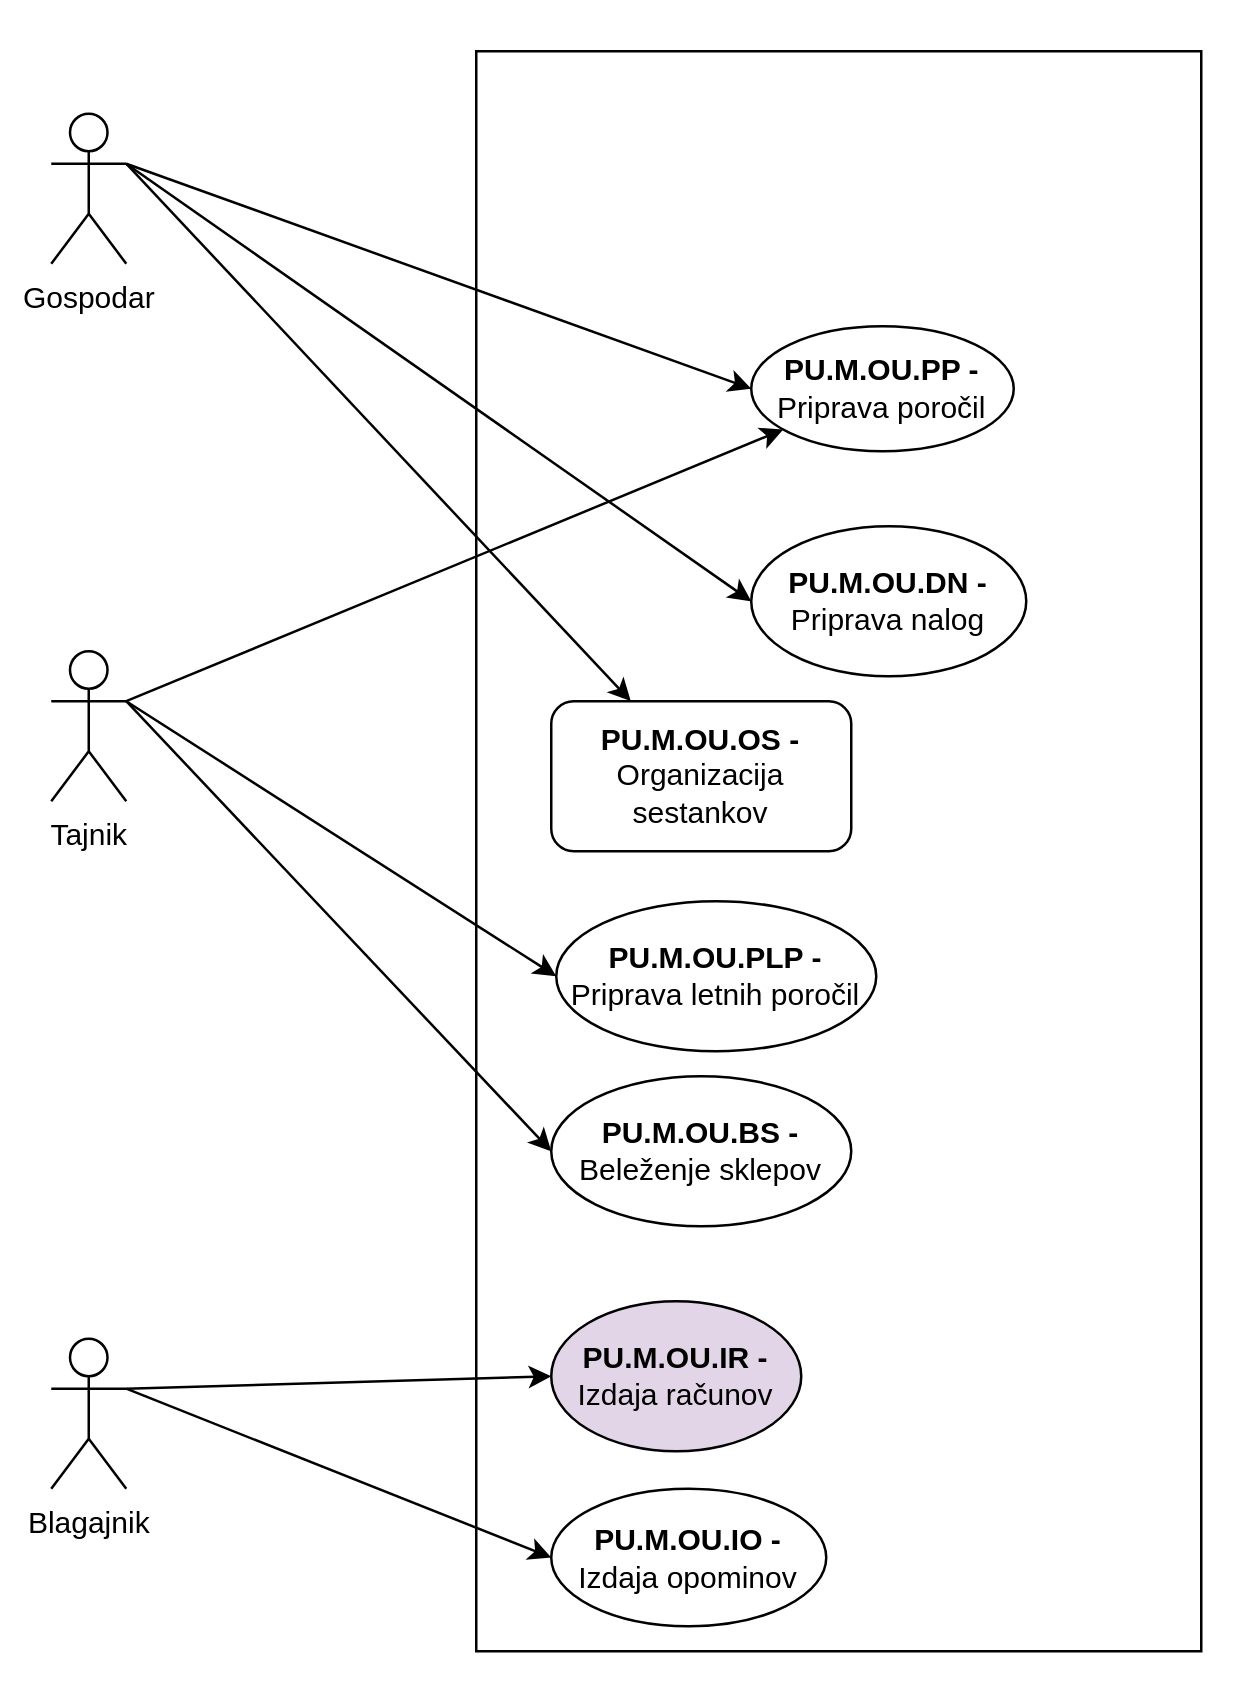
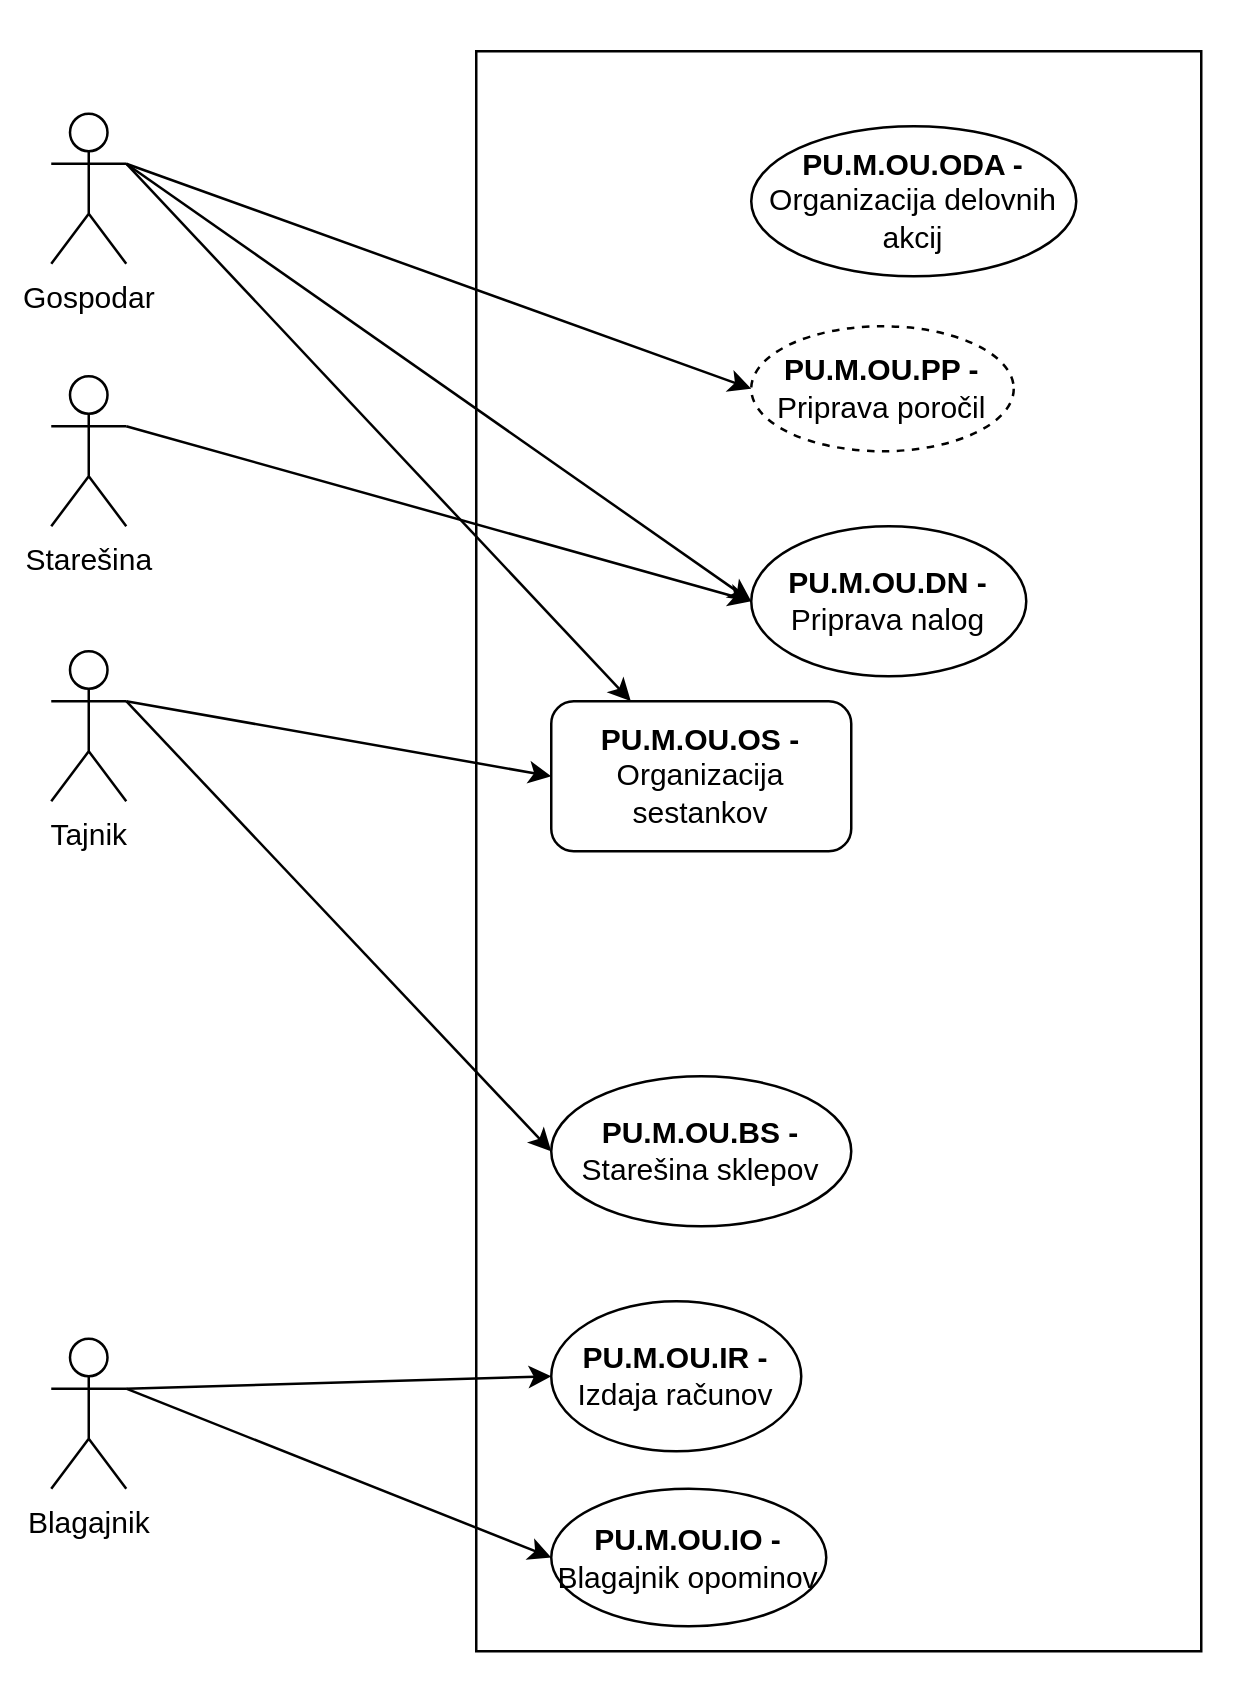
none -> (914, 201)
(883, 389) -> (883, 389)
none -> (89, 451)
none -> (290, 472)
(308, 626) -> (336, 738)
(340, 838) -> none
(716, 976) -> none
(701, 1151) -> (701, 1151)
(676, 1376) -> (676, 1376)
(689, 1559) -> (689, 1559)
